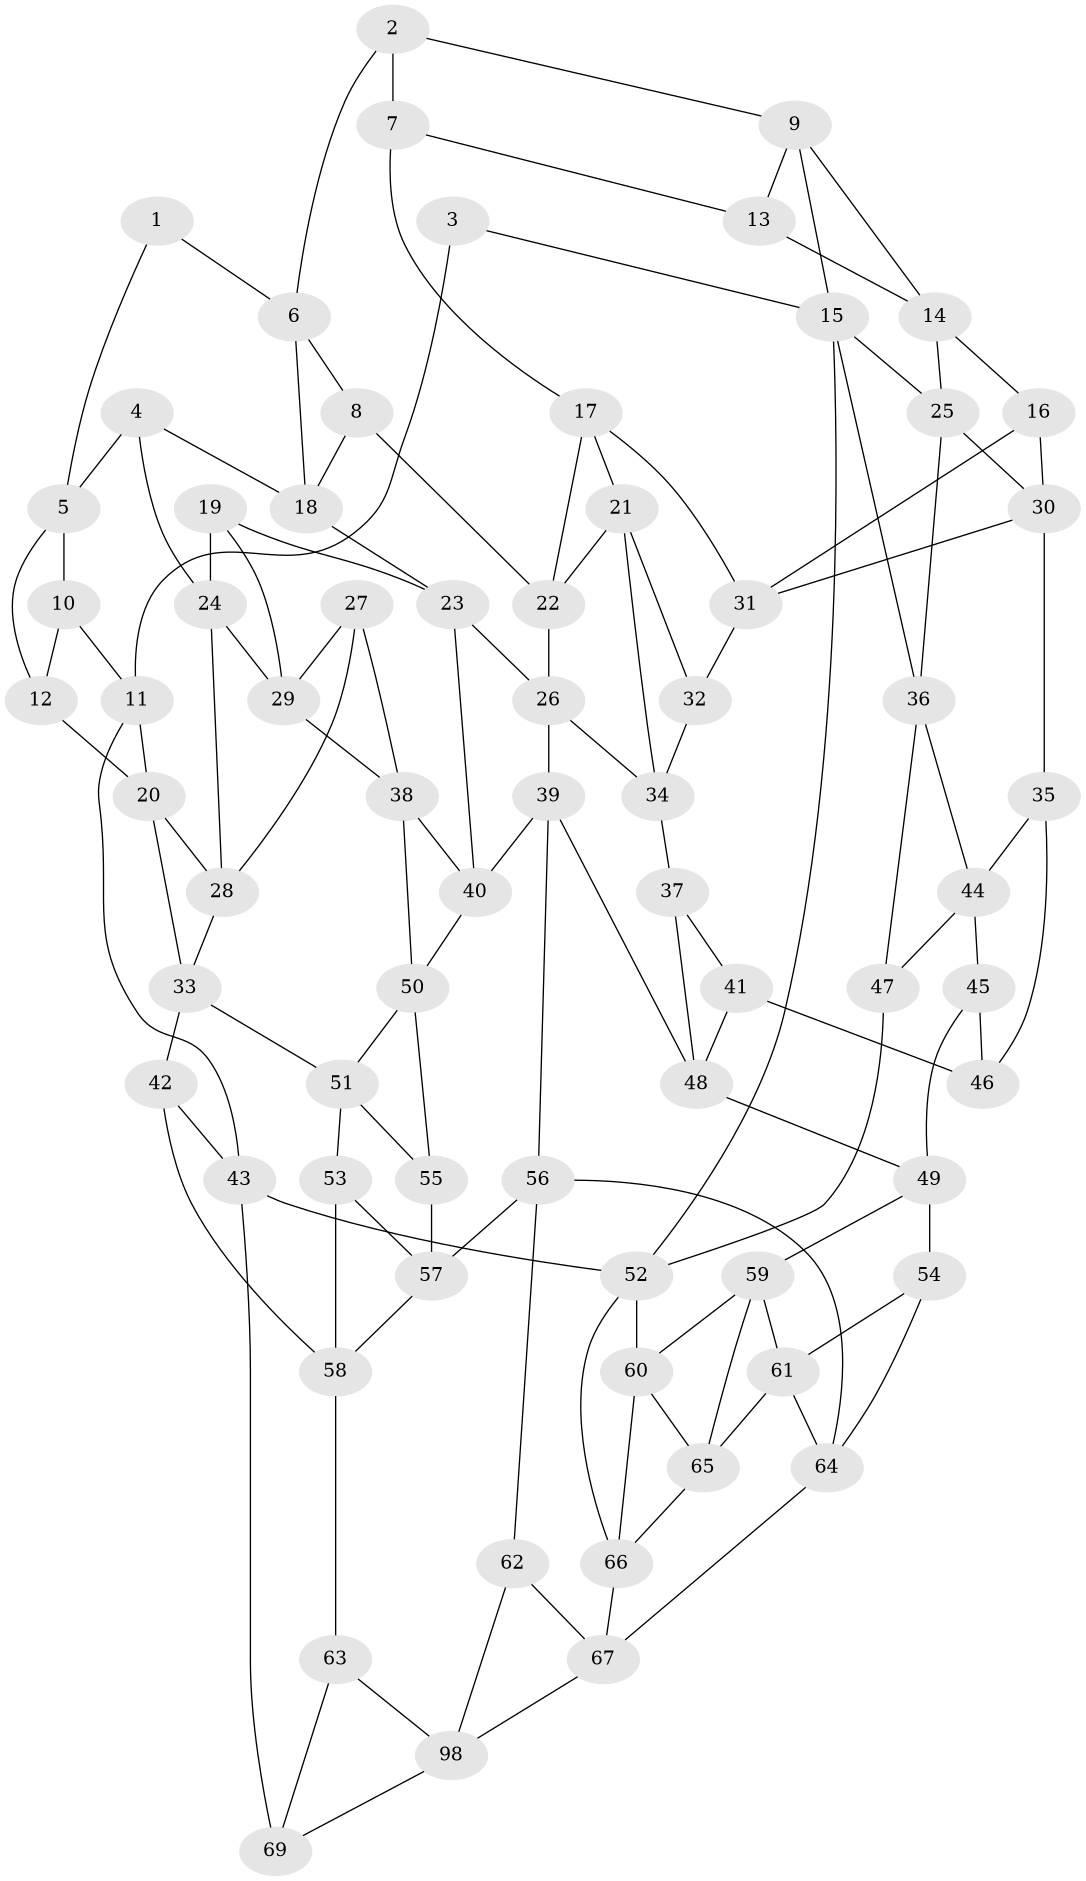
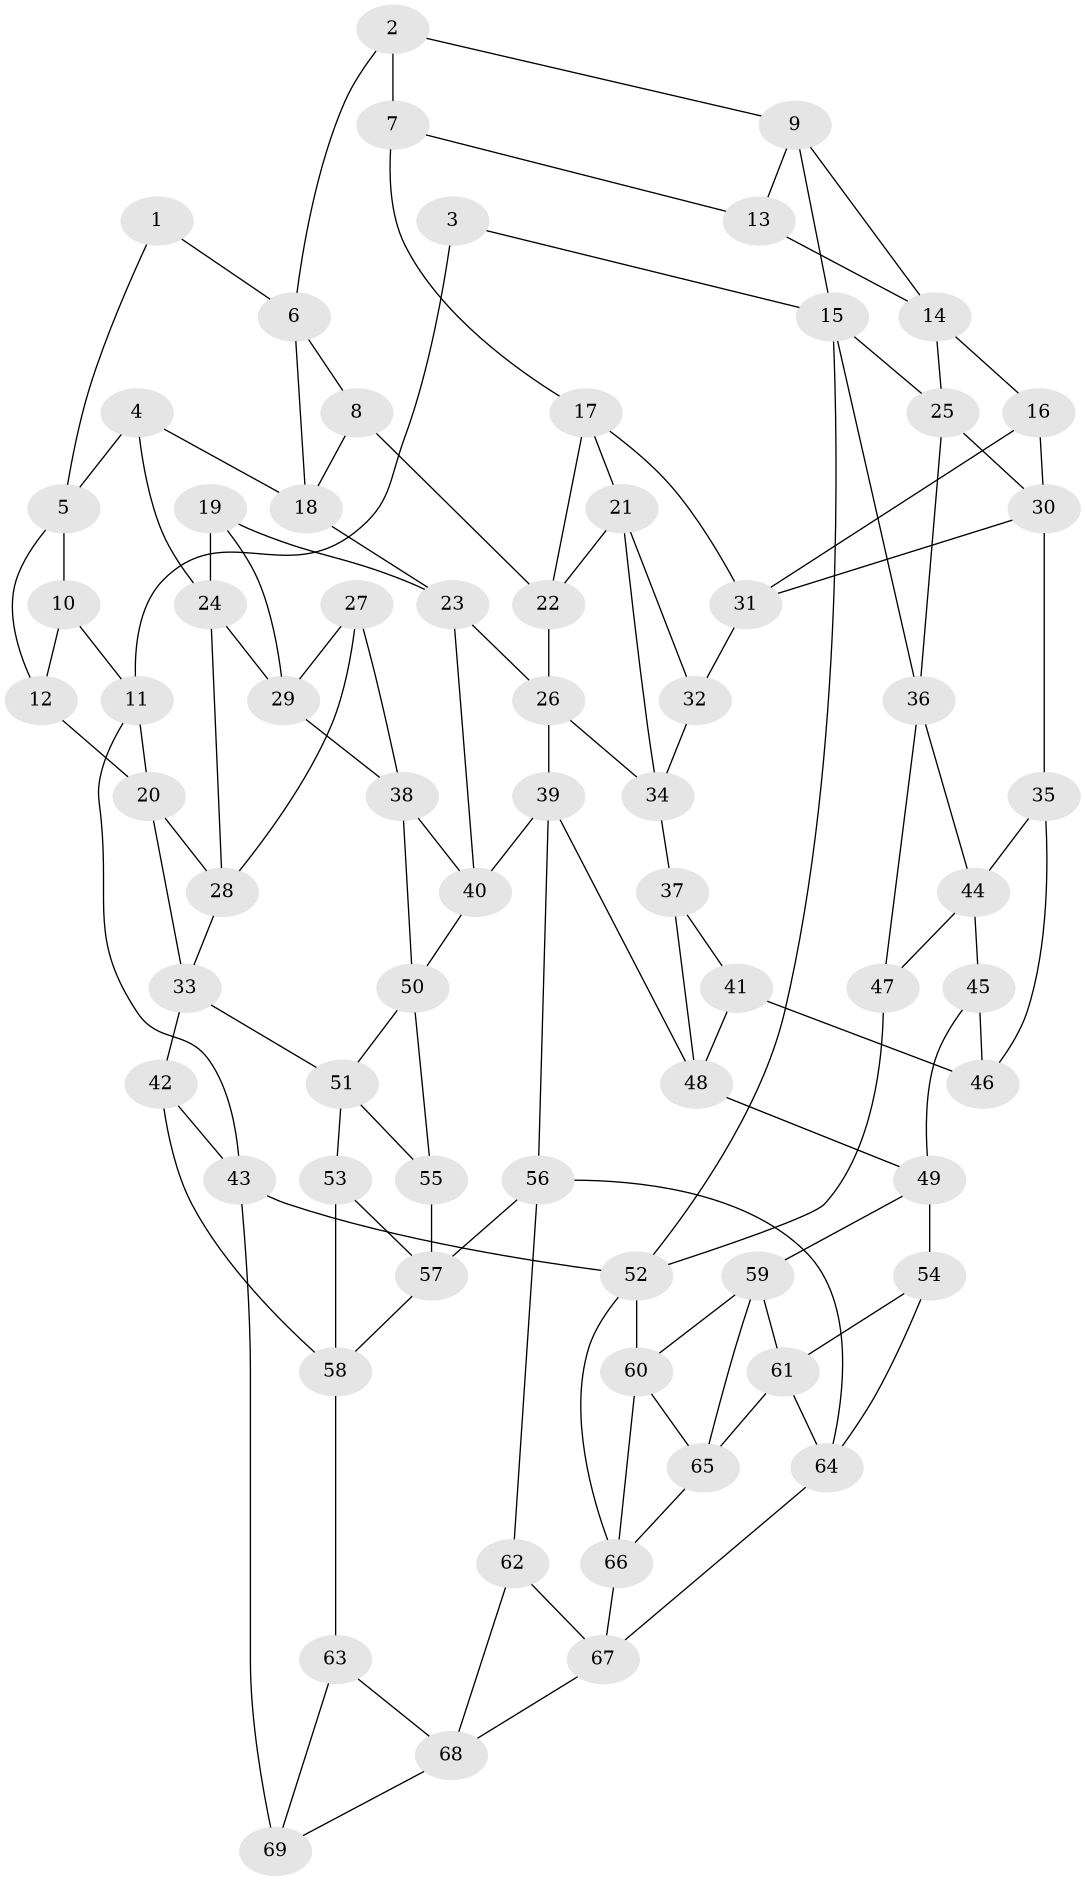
(452, 1756) -> (452, 1756)
